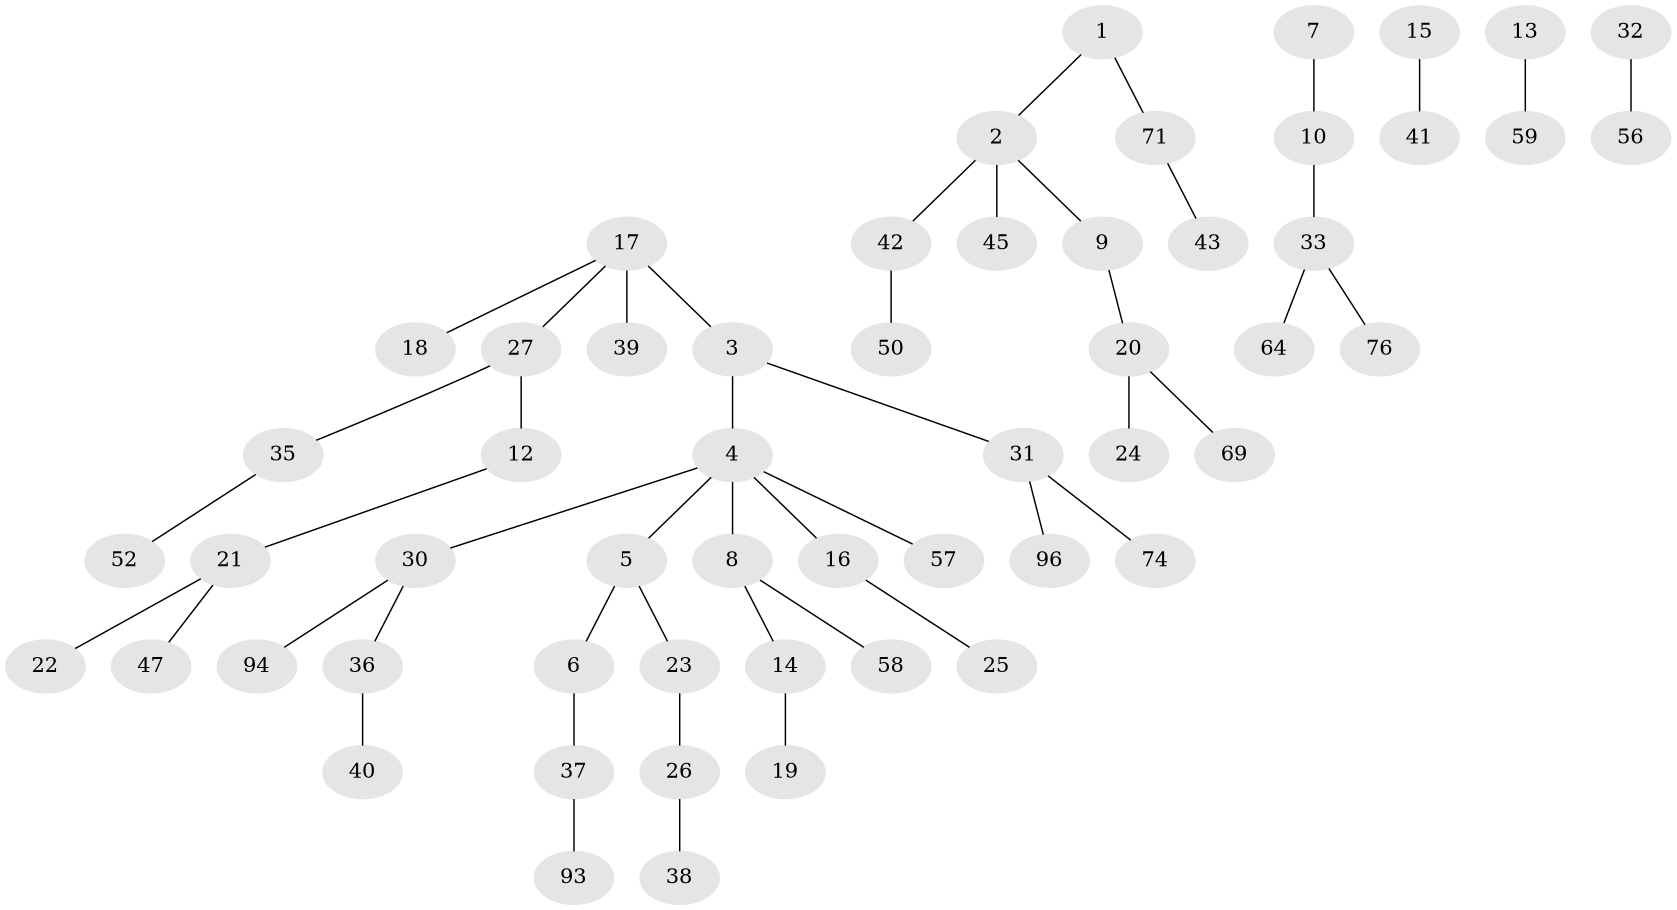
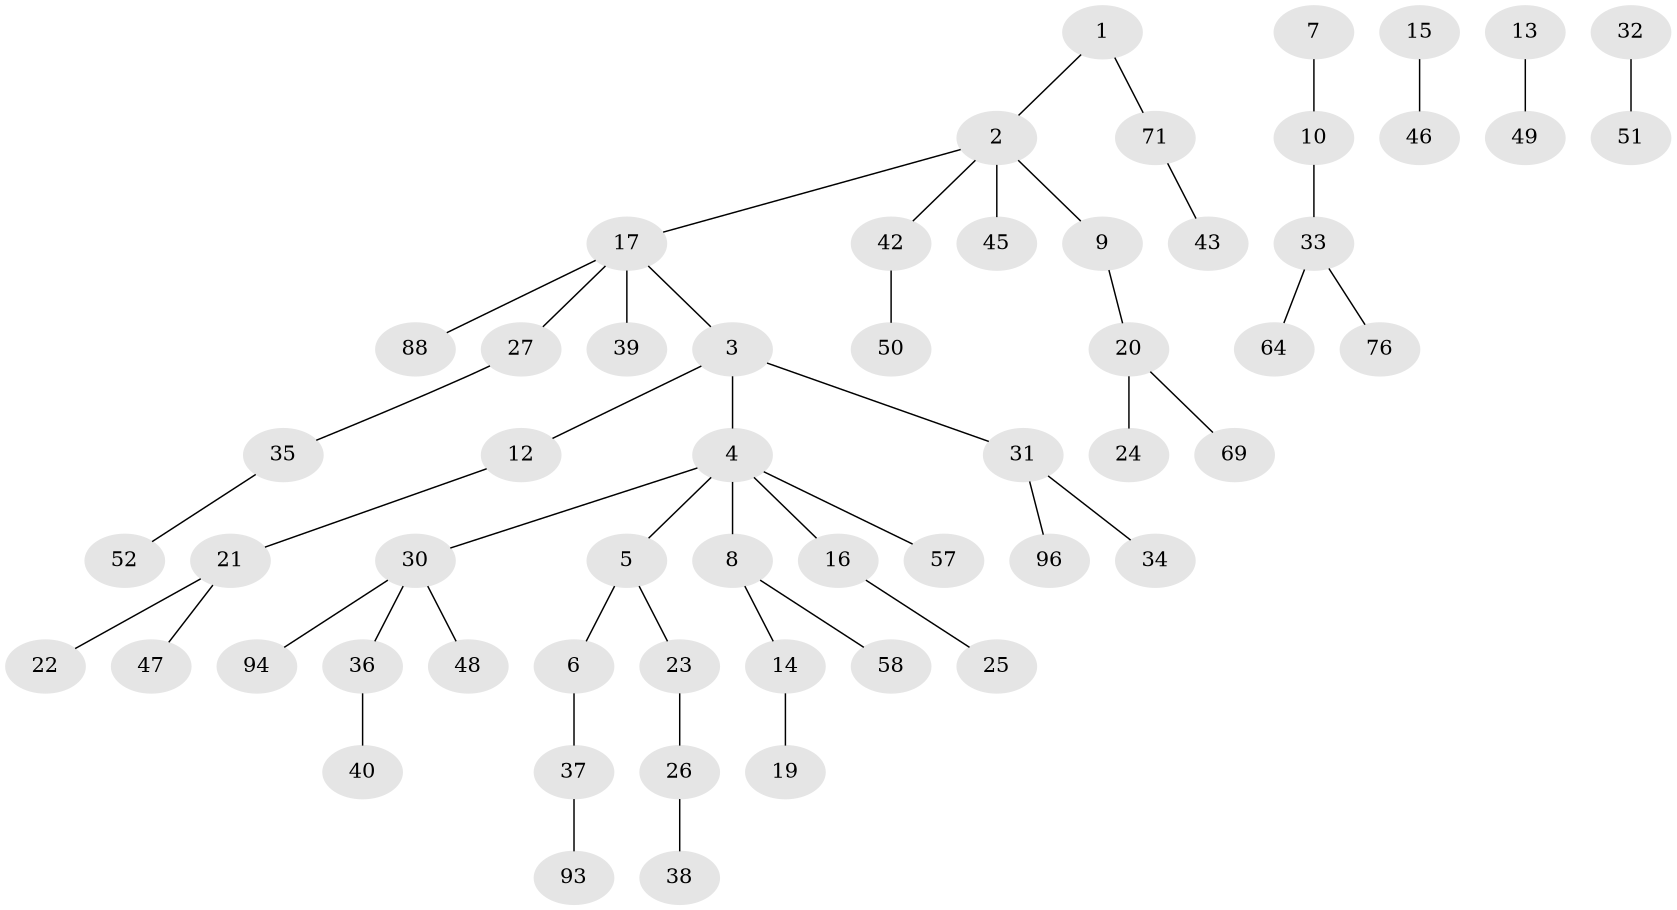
(1420, 138) -> (1420, 138)
(1525, 138) -> (1525, 138)
(1631, 138) -> (1631, 138)
none -> (812, 191)
(415, 349) -> (415, 349)
(521, 402) -> (627, 402)
(1155, 561) -> (1155, 561)
none -> (468, 666)
